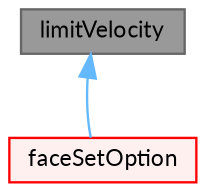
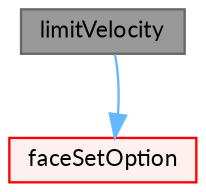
(87, 108) -> (118, 84)
